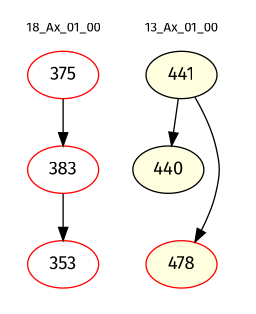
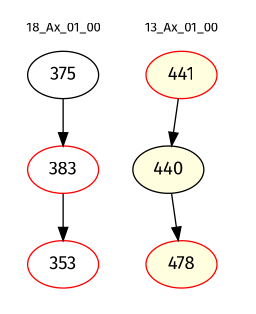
(63, 75) -> (63, 75)
(182, 75) -> (182, 75)
(219, 163) -> (174, 210)
